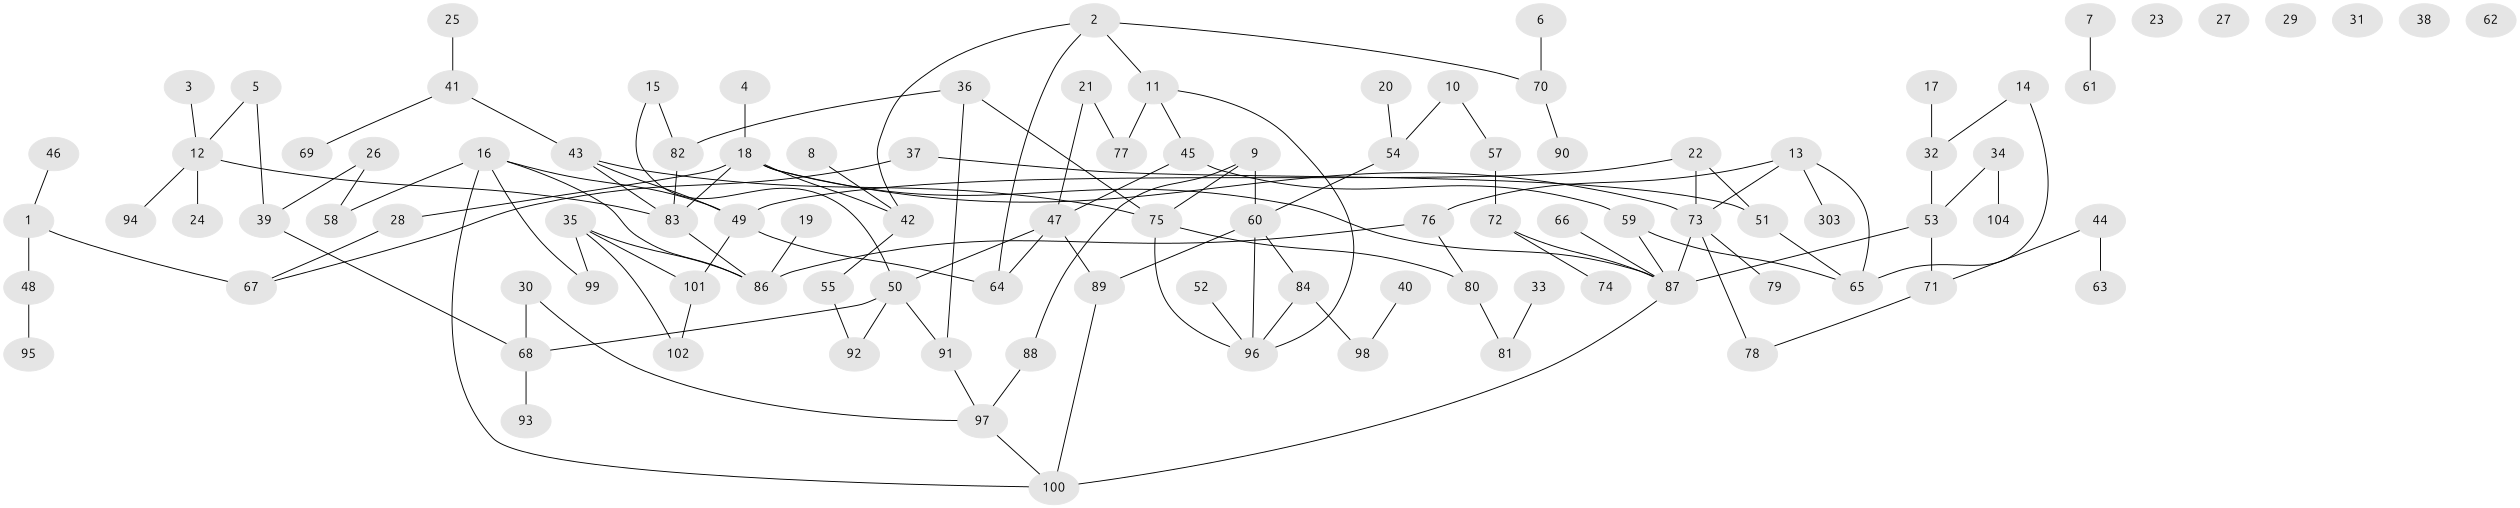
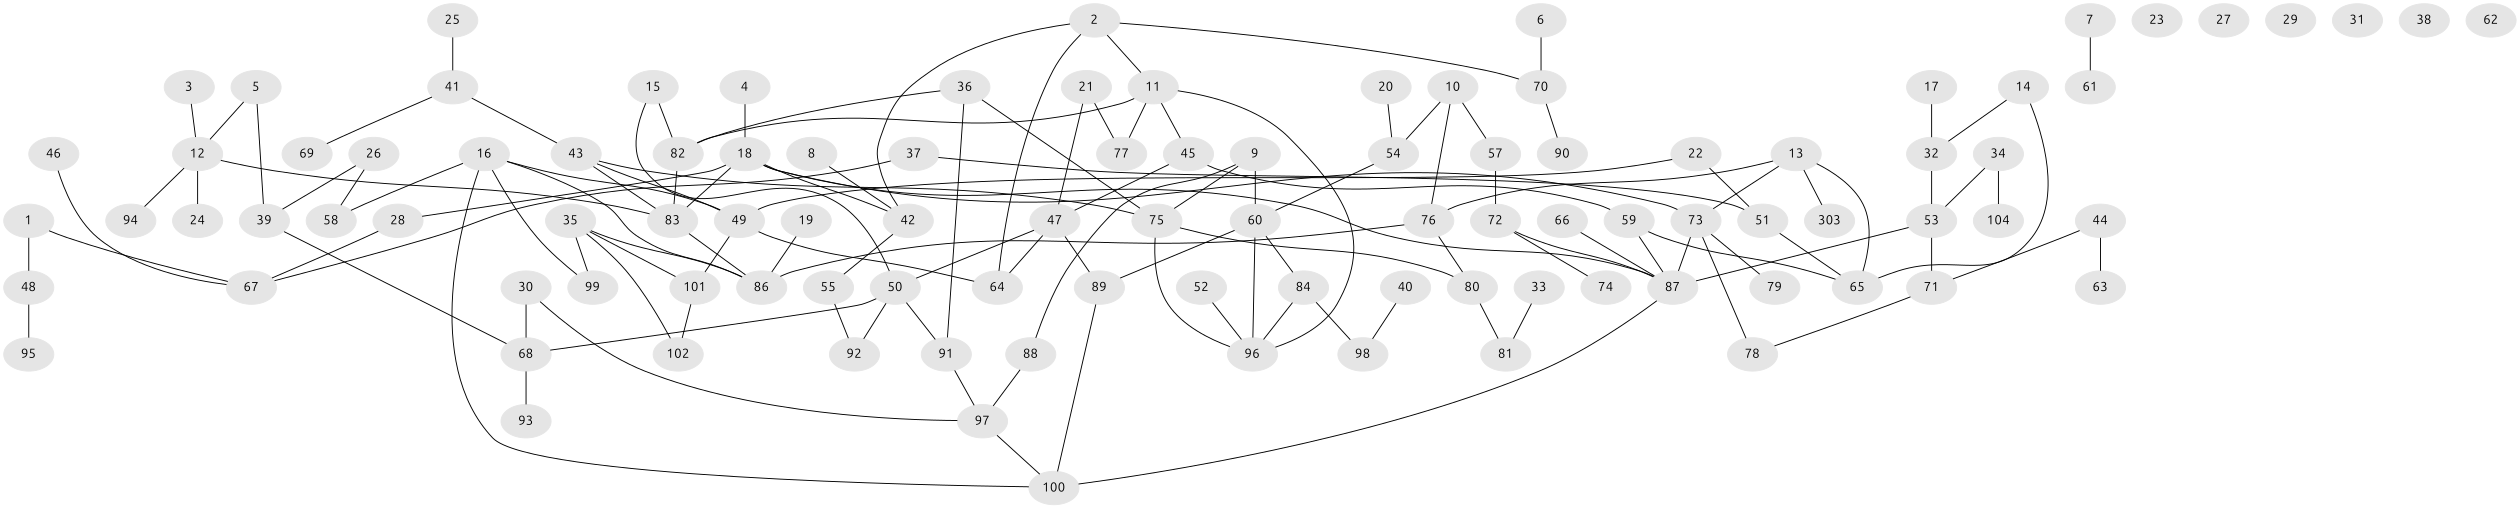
none -> (916, 121)
none -> (1441, 154)
(41, 187) -> (104, 243)
(1696, 188) -> none
